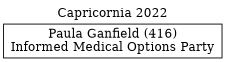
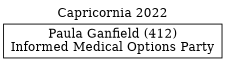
(113, 41) -> (113, 41)
